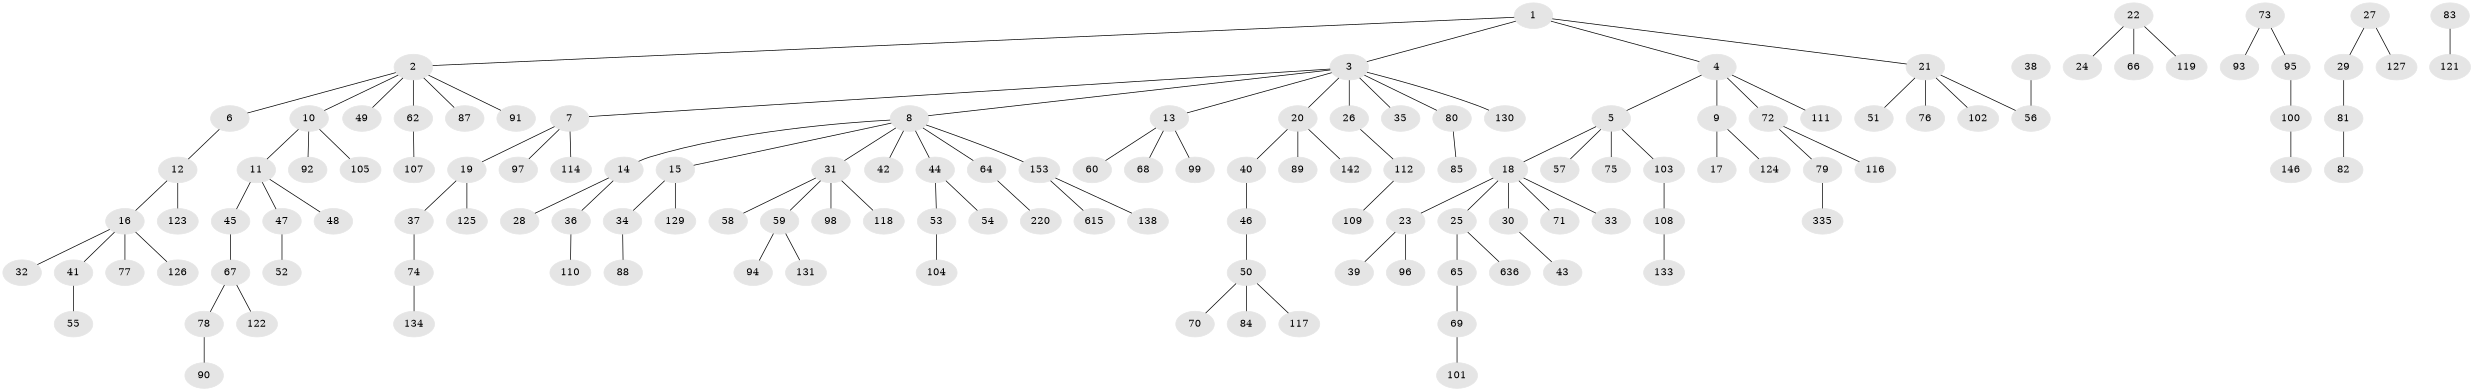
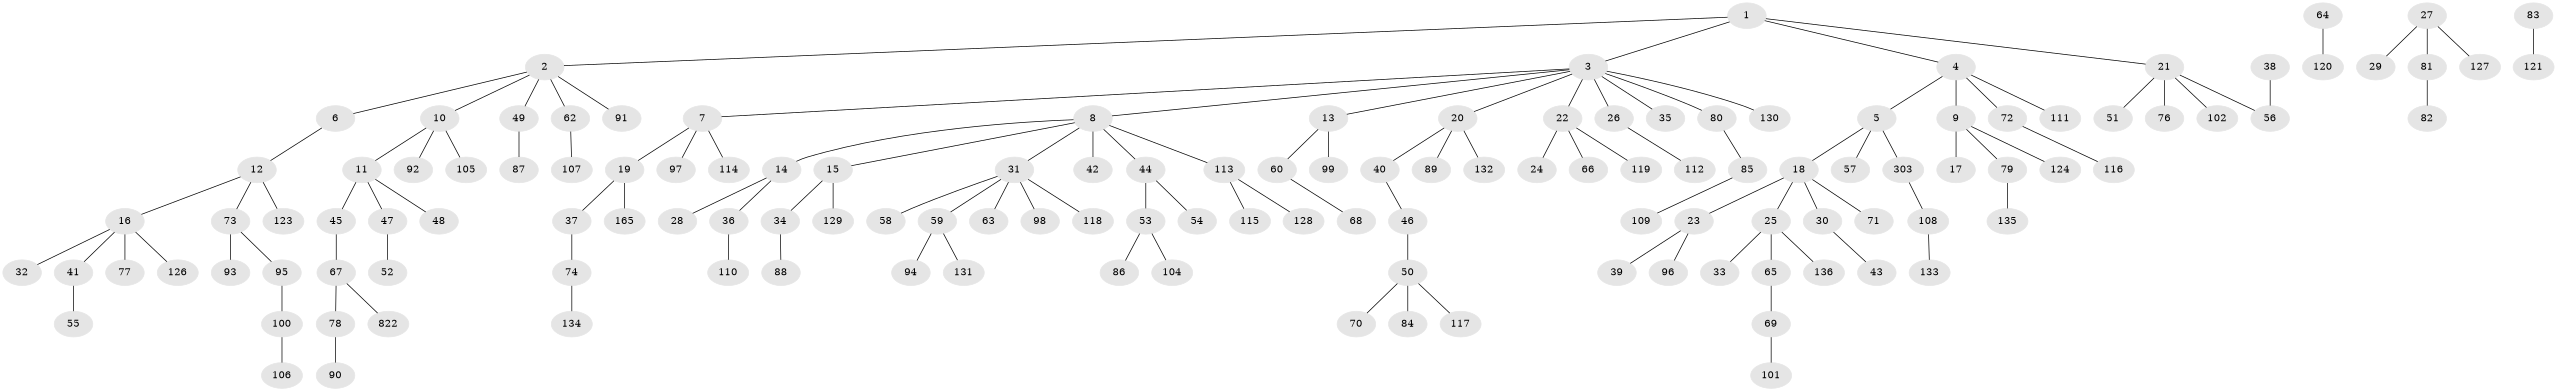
(439, 93) -> (519, 144)
none -> (1576, 93)
(2344, 93) -> (2427, 41)
(948, 144) -> none
(1156, 144) -> (1317, 196)
(1795, 144) -> (1982, 144)
(1039, 170) -> (1224, 170)
(1351, 170) -> (1484, 170)
(1611, 170) -> none
(1664, 170) -> (1903, 170)
(2291, 170) -> (282, 376)
none -> (244, 196)
(1379, 196) -> (1695, 195)
(1560, 196) -> (1746, 247)
(467, 221) -> (625, 221)
none -> (989, 221)
(1041, 221) -> (2323, 67)
(1094, 221) -> (1250, 221)
(1148, 221) -> (1304, 221)
(1823, 221) -> (2007, 221)
none -> (1119, 273)
(1510, 273) -> (1824, 273)
(257, 324) -> (388, 324)
